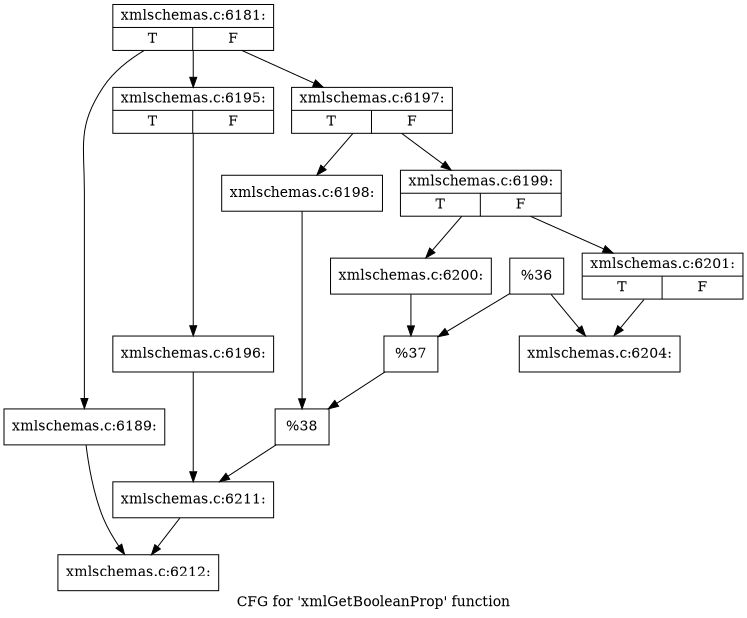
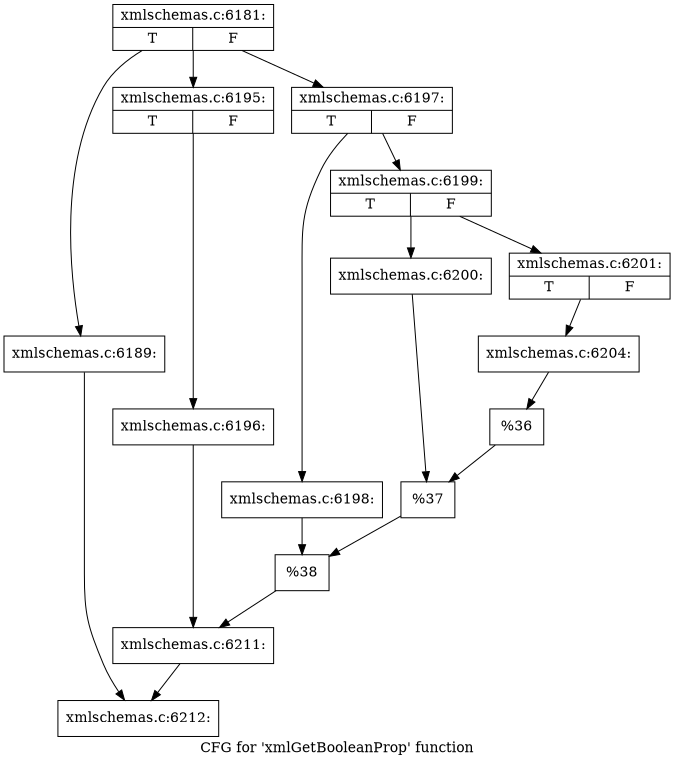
(565, 311) -> (540, 386)
